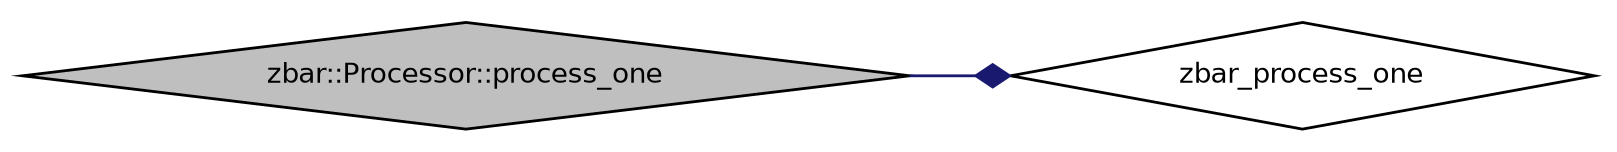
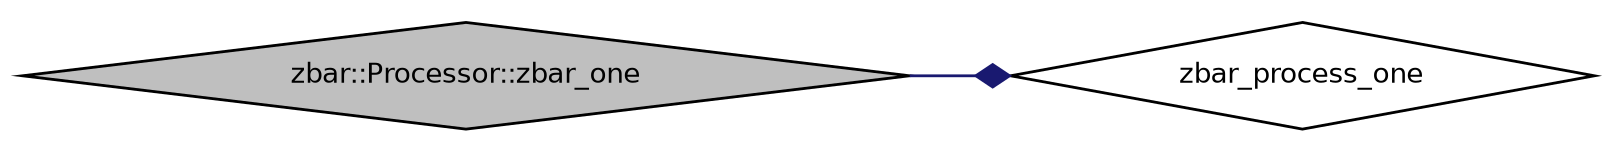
(466, 76) -> (466, 76)
